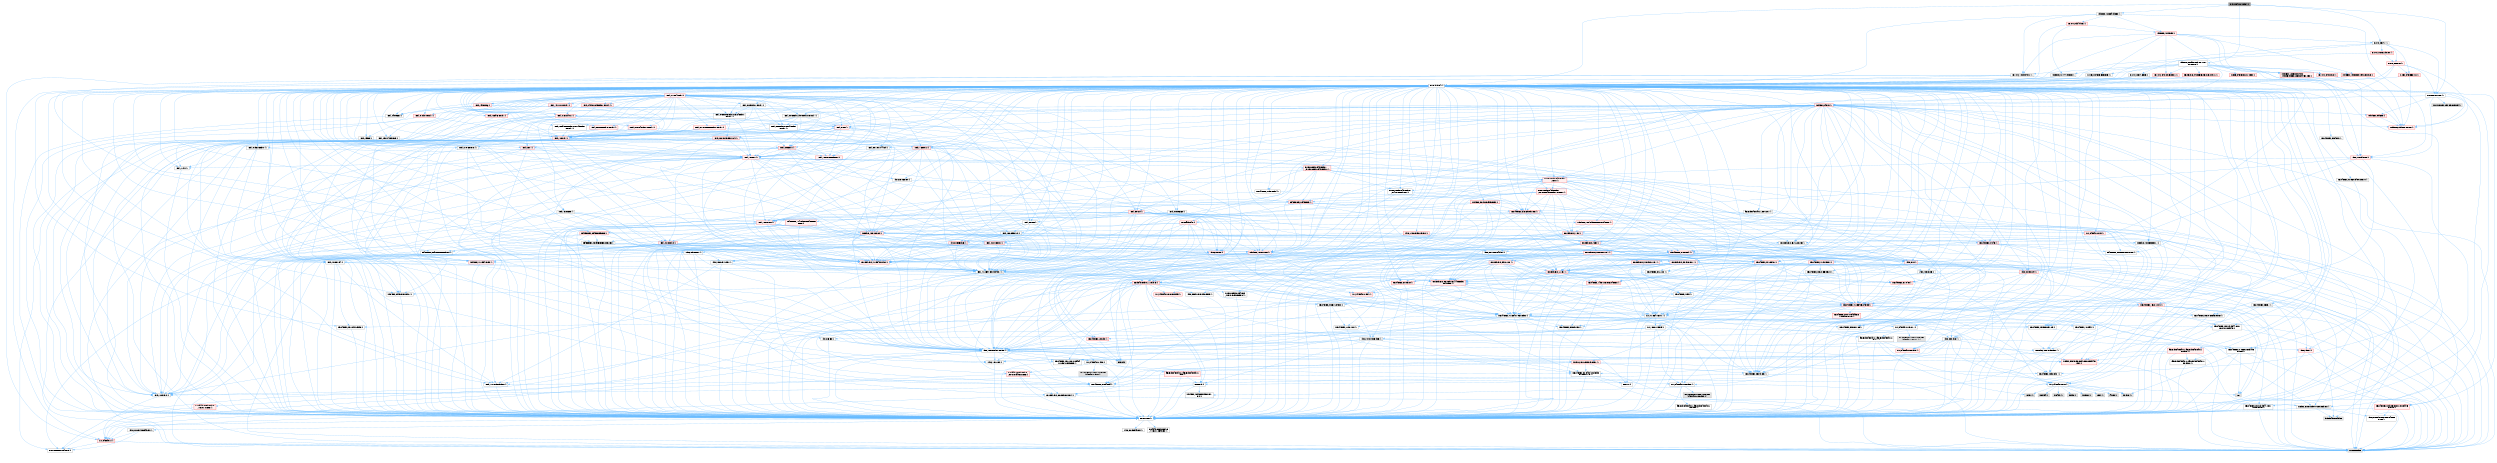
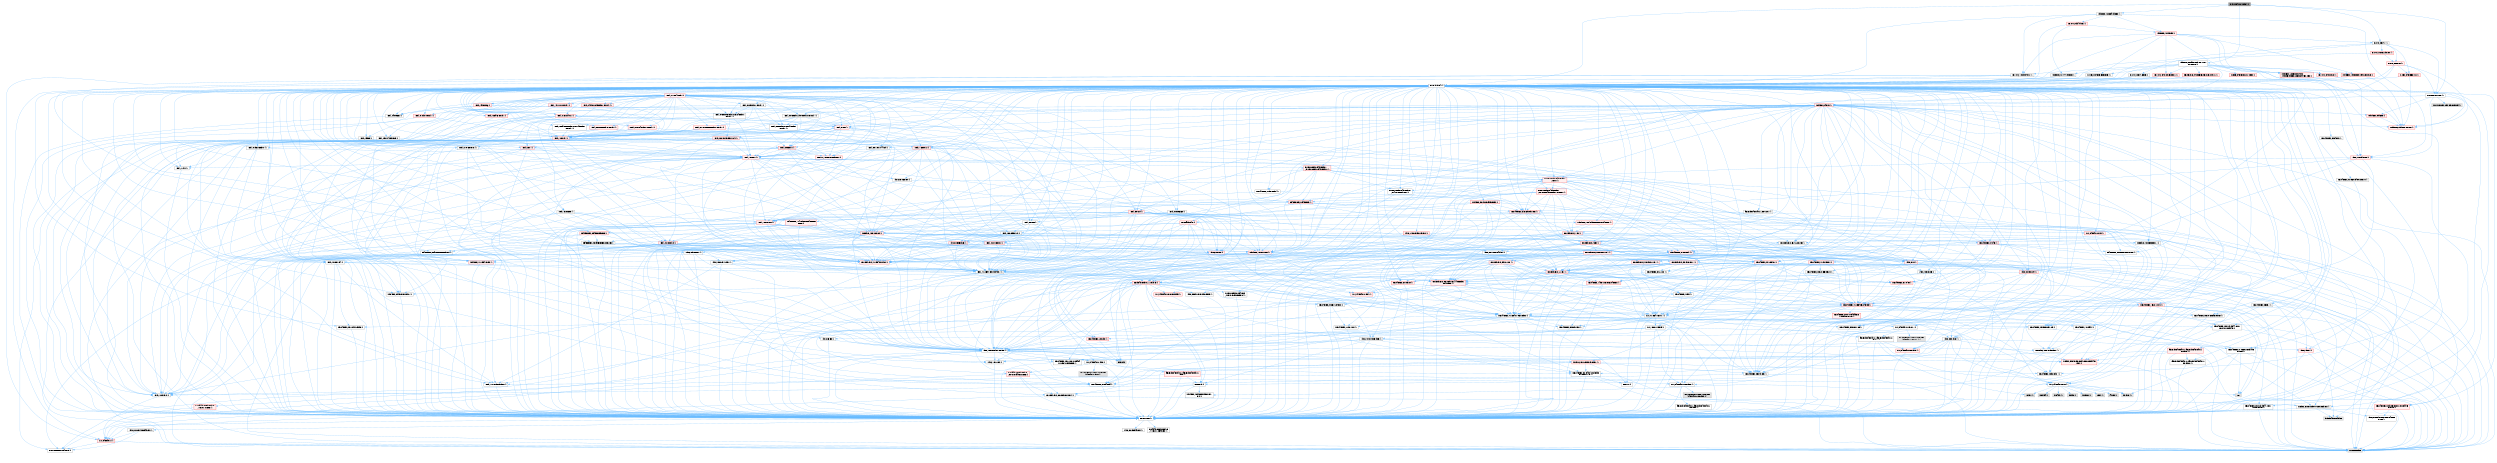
(829, 158) -> (829, 158)
